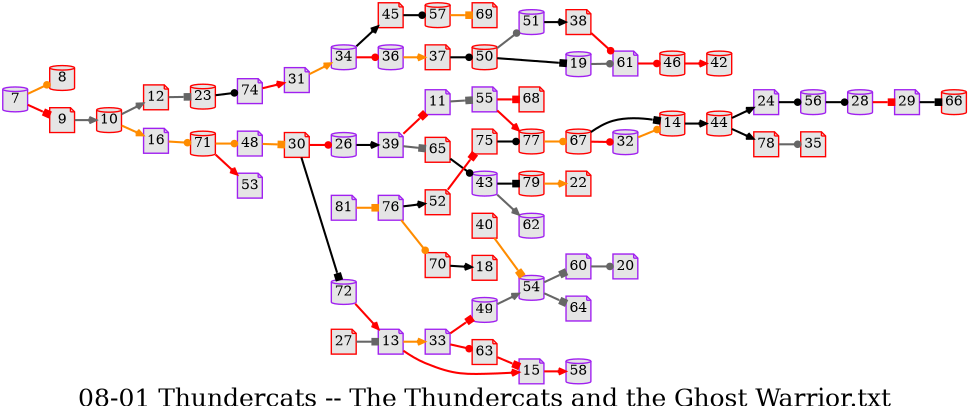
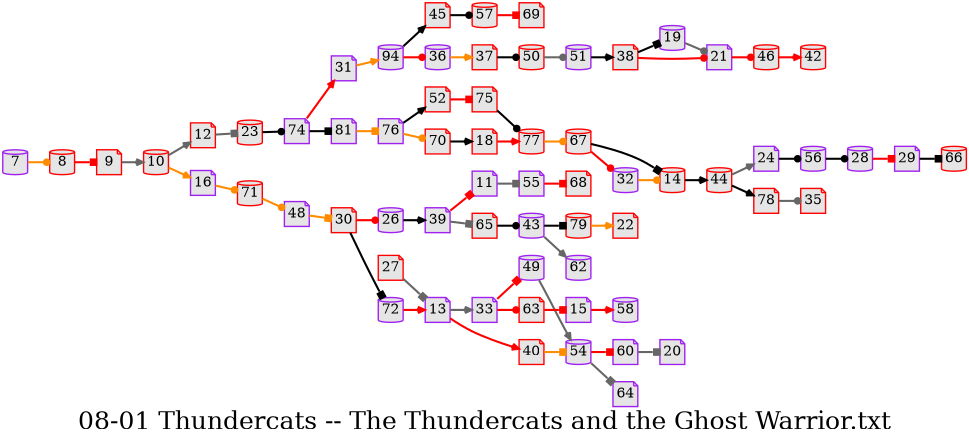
(458, 15) -> (505, 15)
(344, 57) -> (391, 57)
(528, 60) -> (646, 49)
(625, 64) -> (719, 57)
(35, 108) -> (82, 162)
(740, 114) -> (740, 171)
(505, 118) -> (505, 142)
none -> (317, 131)
(250, 186) -> none
(599, 266) -> (645, 352)
(552, 279) -> (598, 352)
(411, 342) -> (458, 310)
(455, 372) -> (480, 335)
